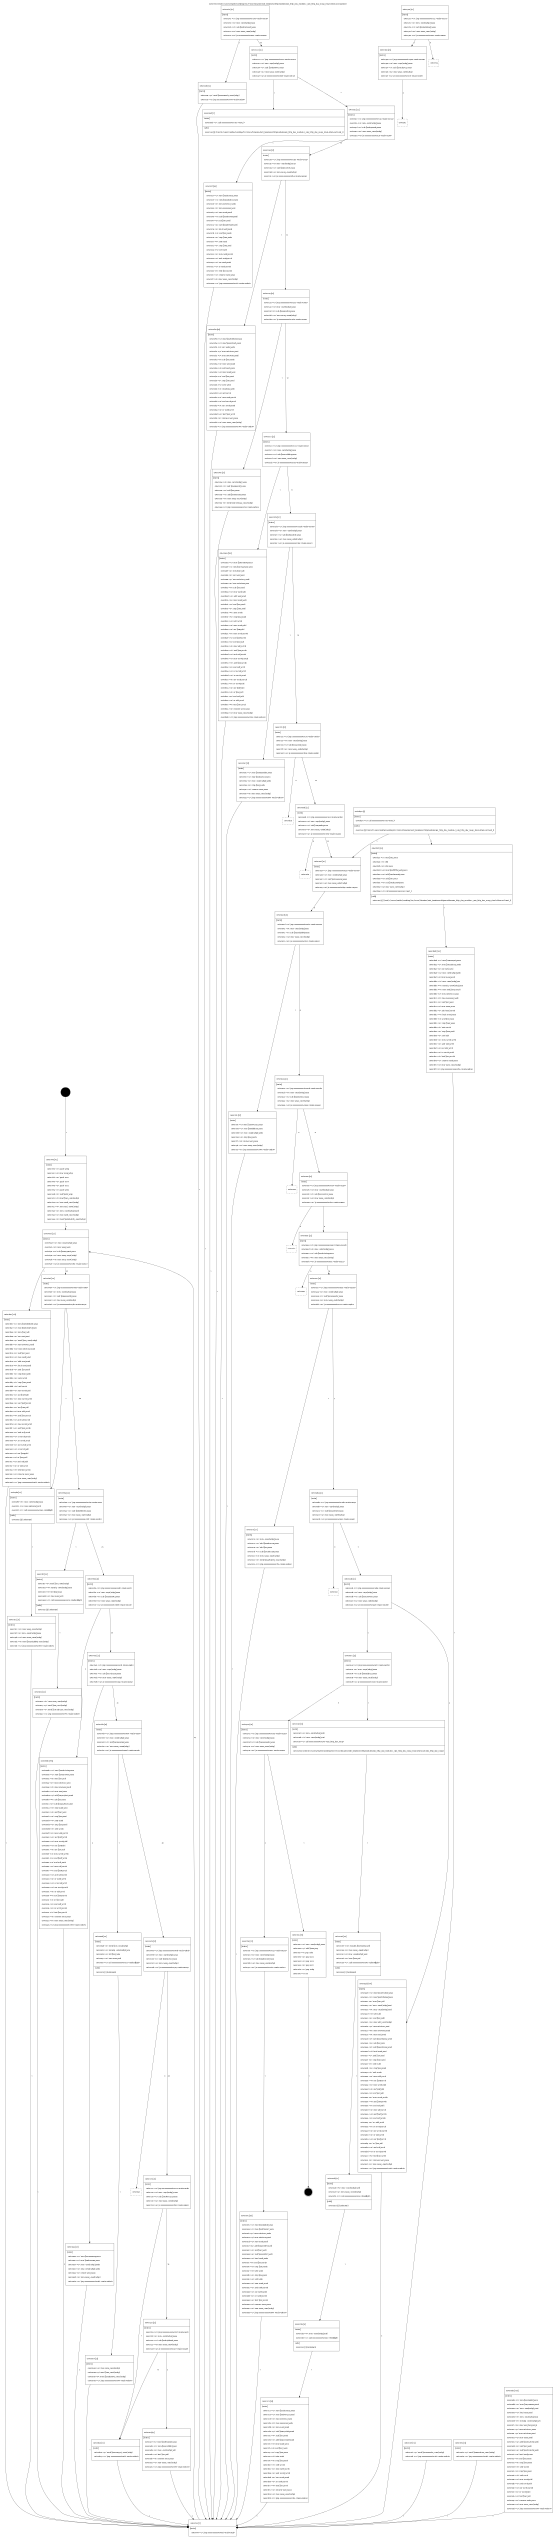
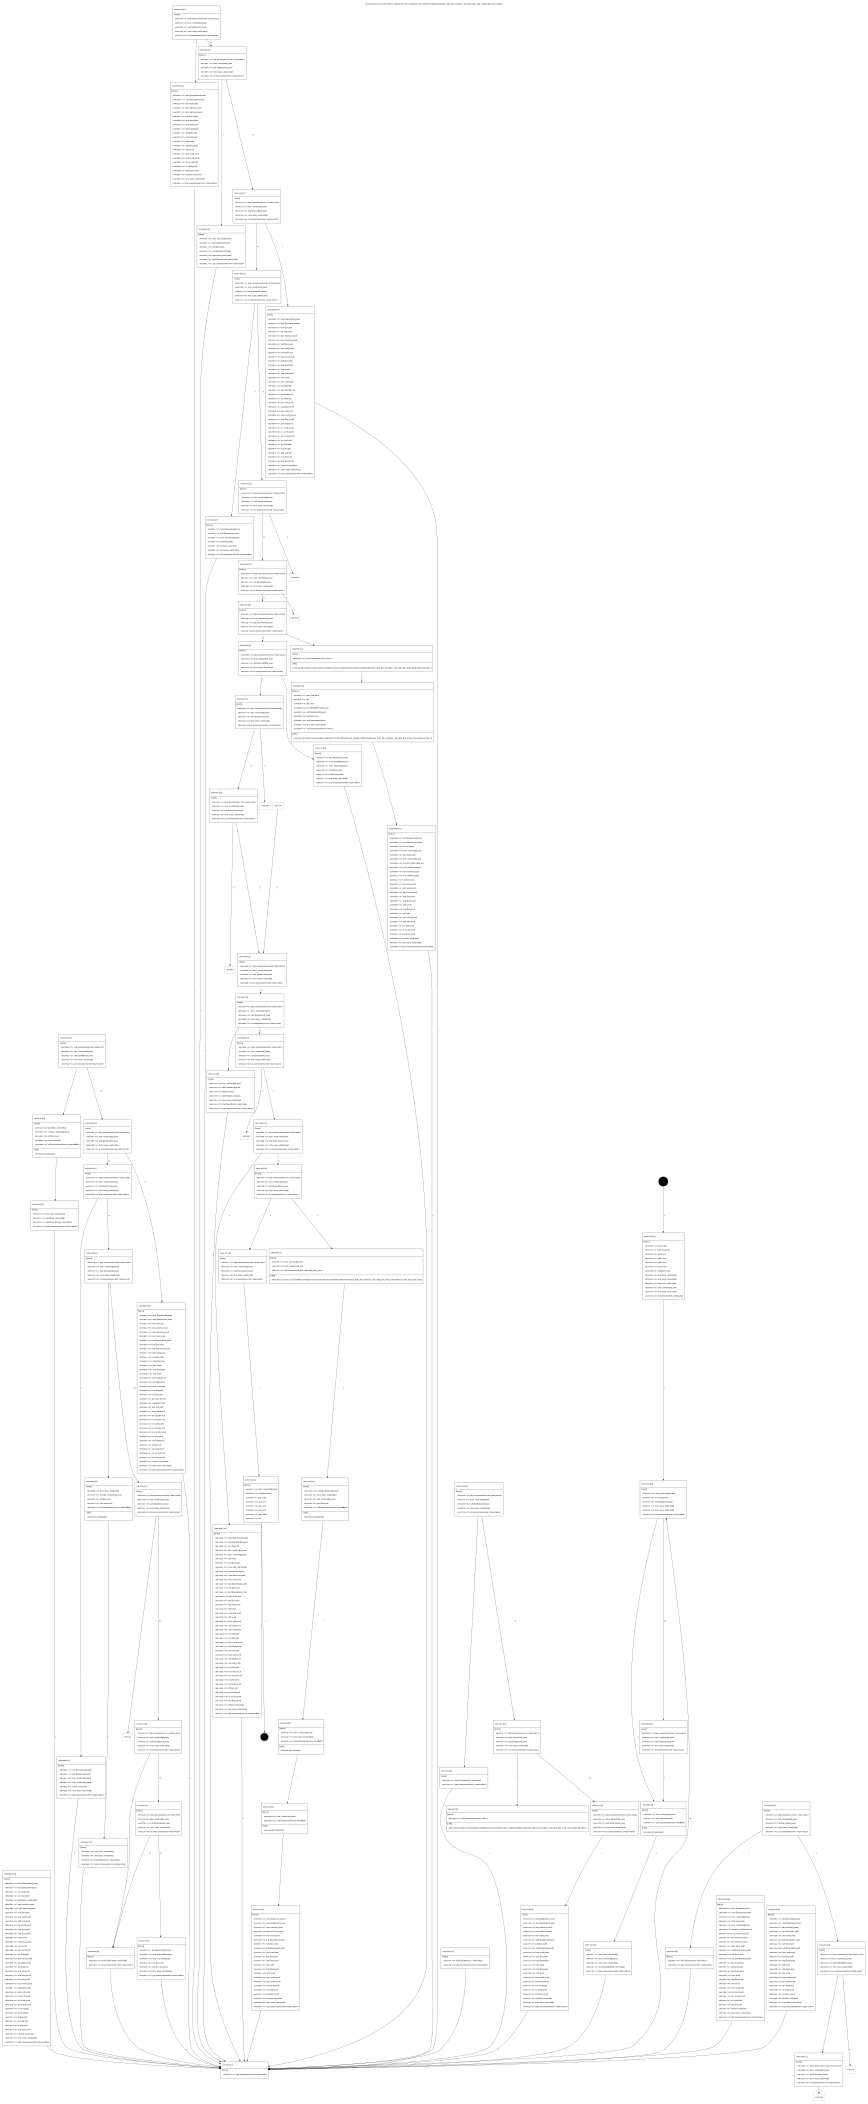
(329, 147) -> none
(370, 844) -> (300, 640)
(307, 1276) -> (271, 881)
(35, 1288) -> (632, 1660)
(73, 1398) -> none
none -> (786, 1819)
(264, 1954) -> none
